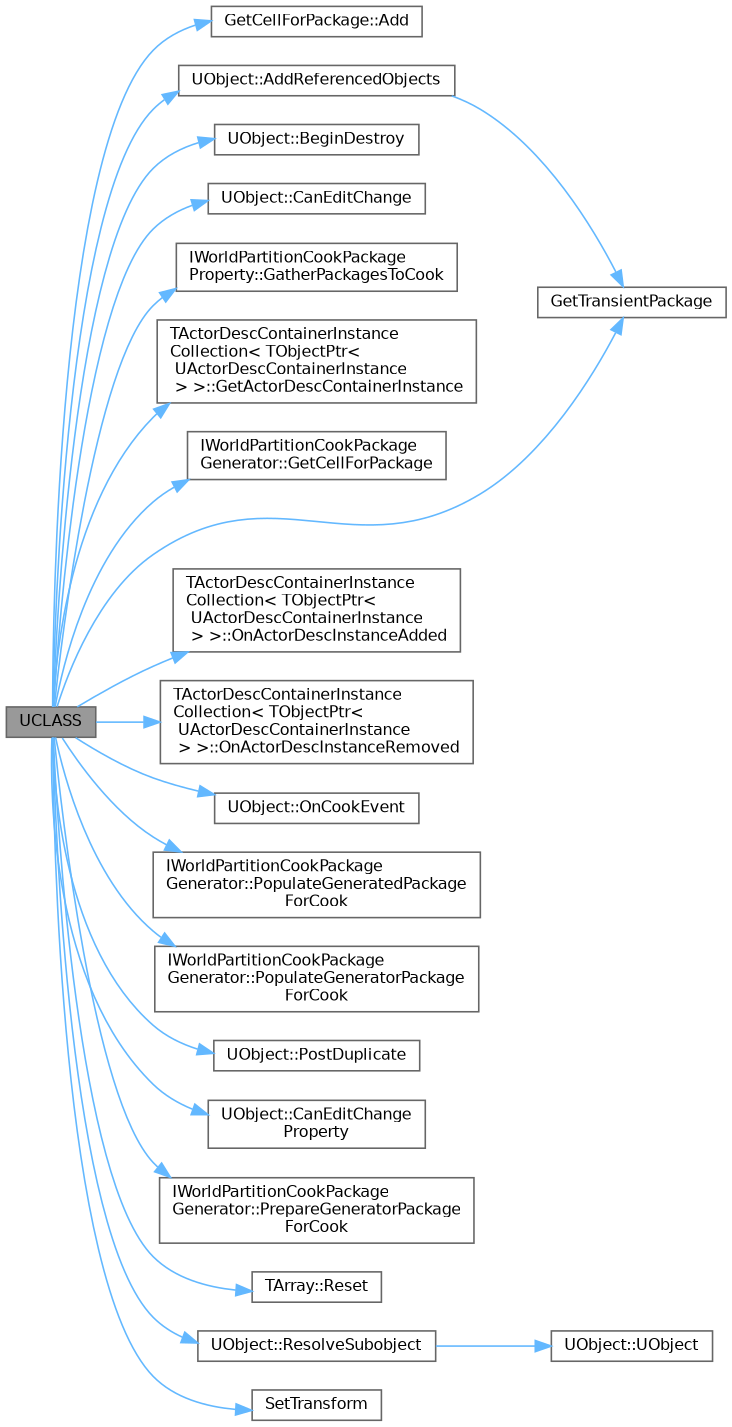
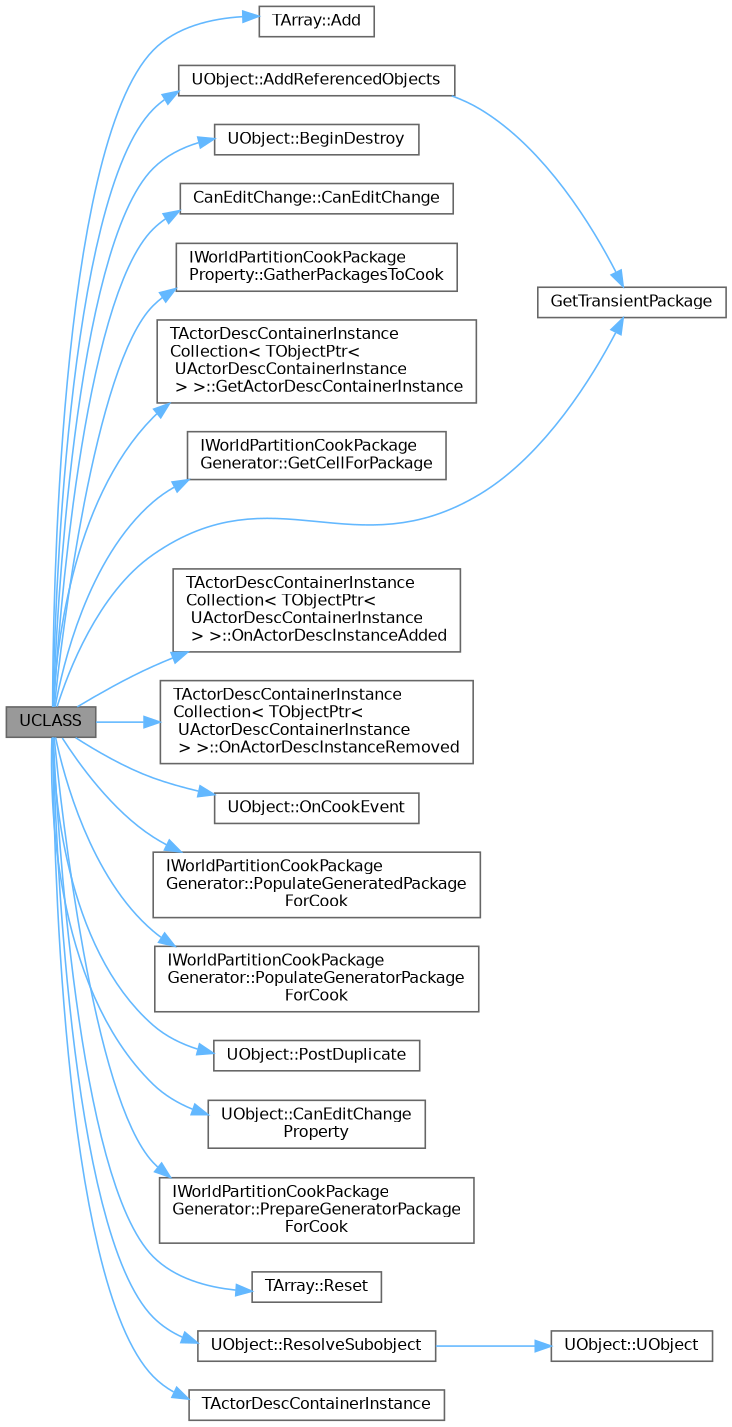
(317, 22) -> (317, 22)
(317, 199) -> (317, 199)
(317, 1405) -> (317, 1405)
